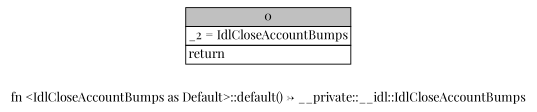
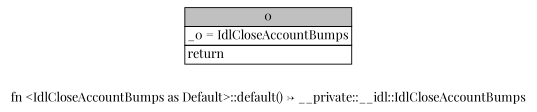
(268, 35) -> (268, 35)
